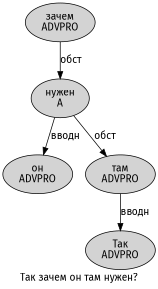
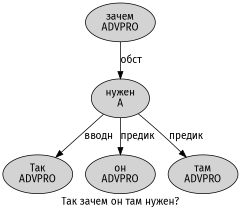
(65, 136) -> (138, 136)
(105, 136) -> (186, 136)
(120, 208) -> (82, 133)
